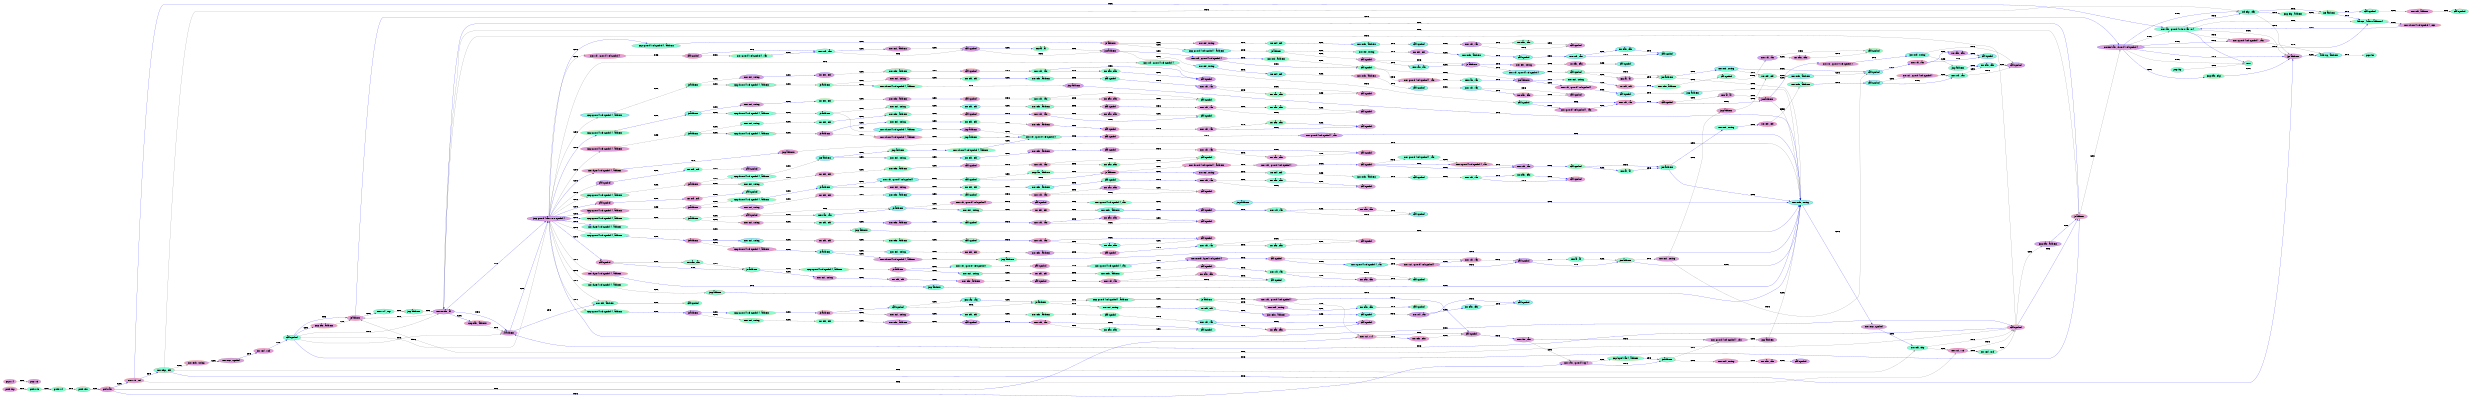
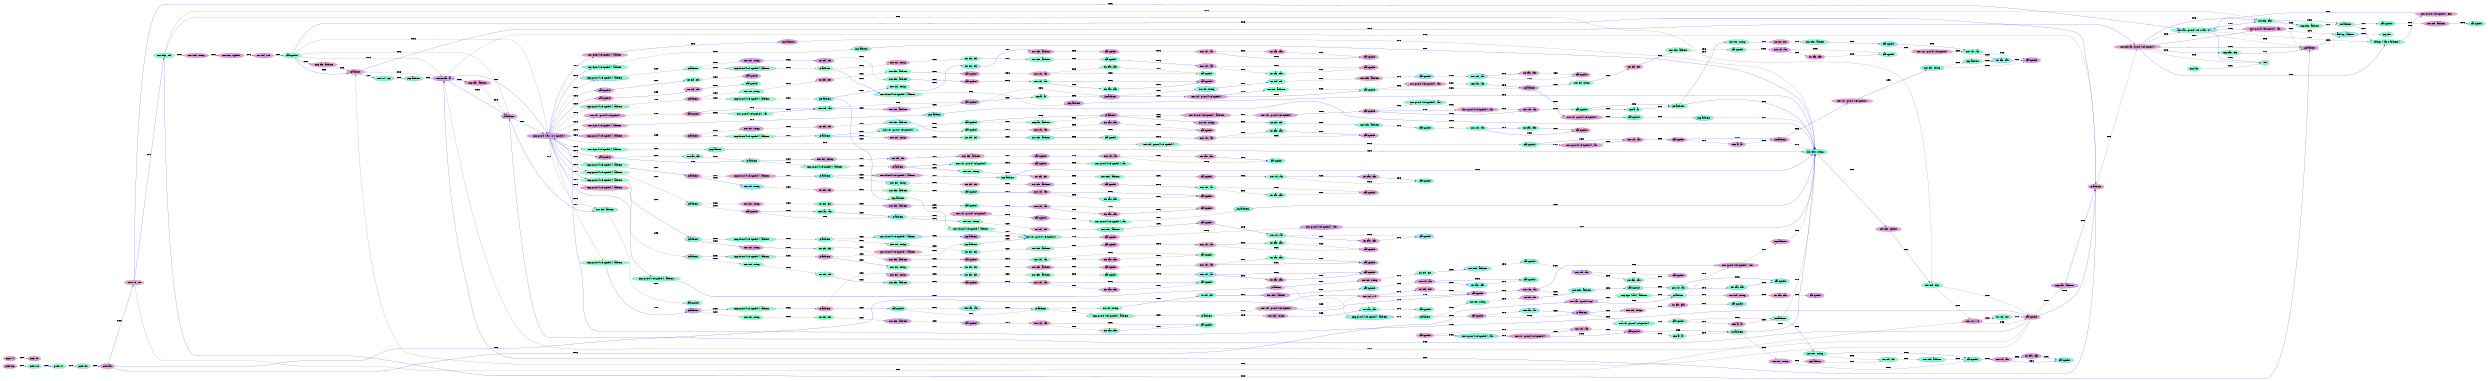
(2121, 47) -> (2137, 47)
(1207, 259) -> none
